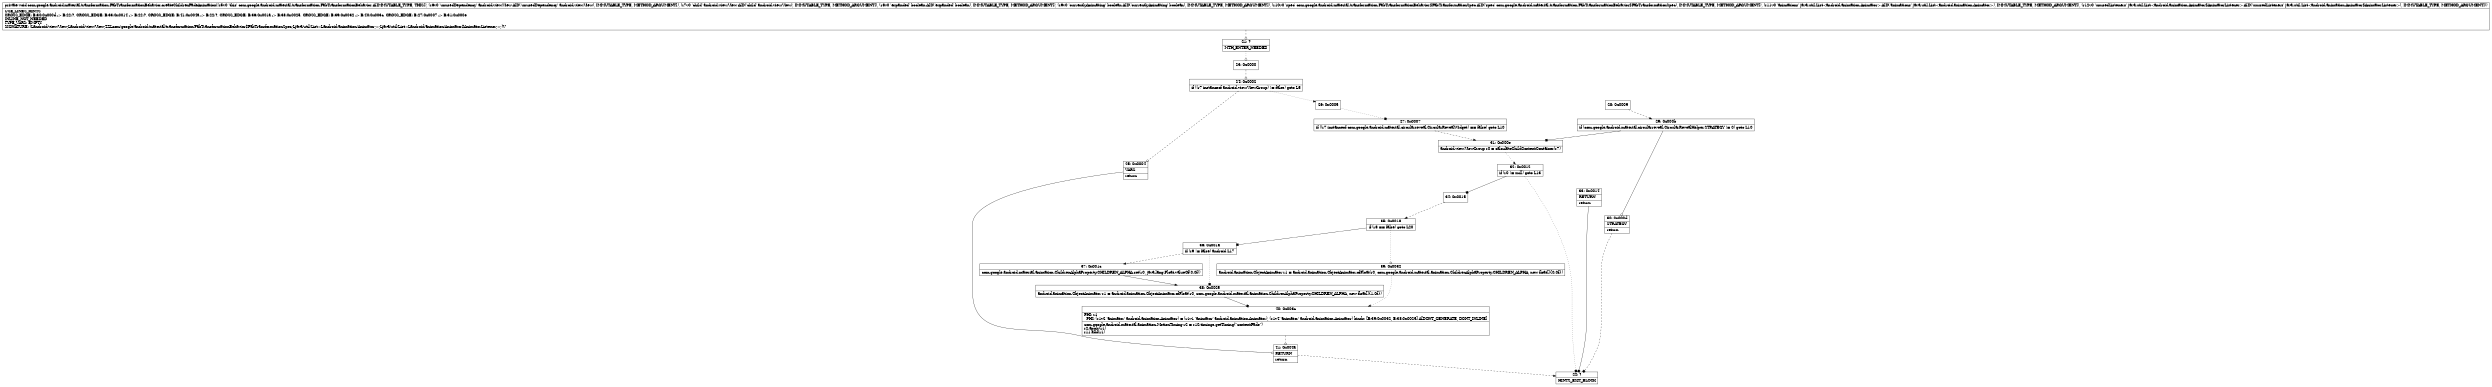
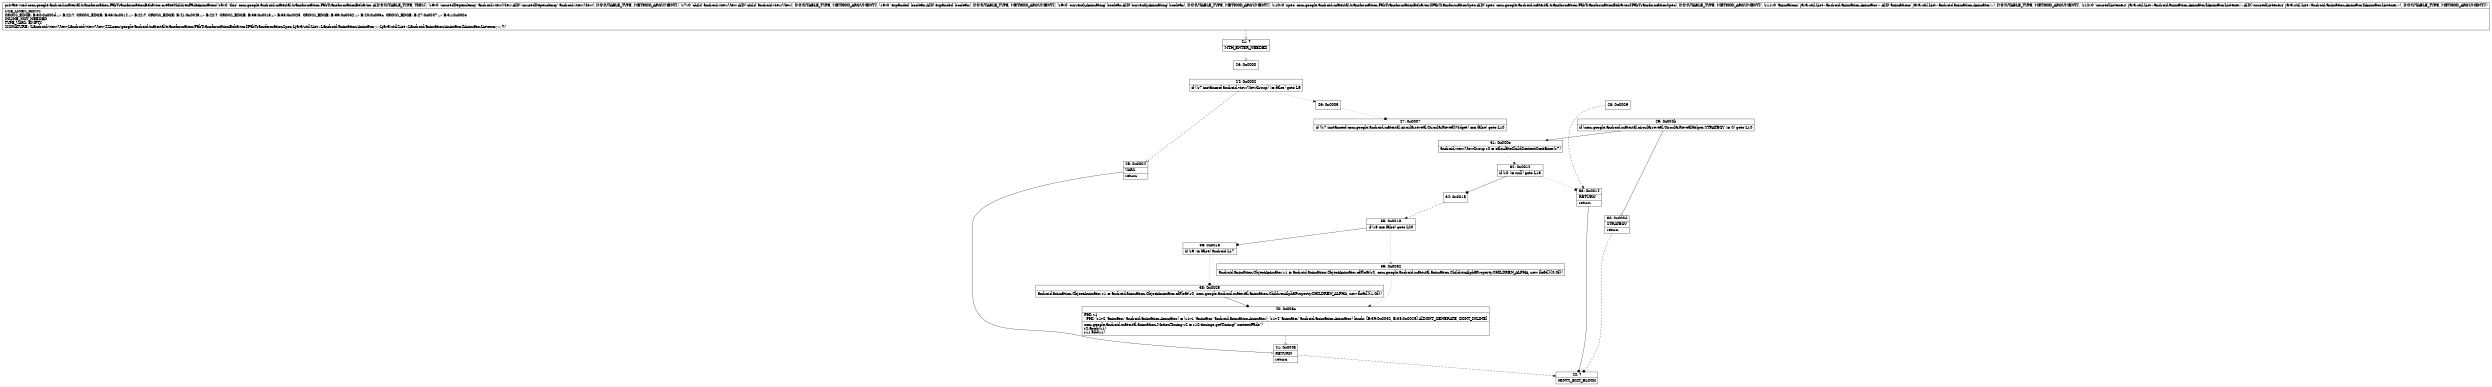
(1246, 73) -> none
(1639, 114) -> (1569, 134)
(1454, 135) -> none
(1584, 135) -> (1584, 135)
(1569, 267) -> (1557, 182)
(1091, 270) -> none
